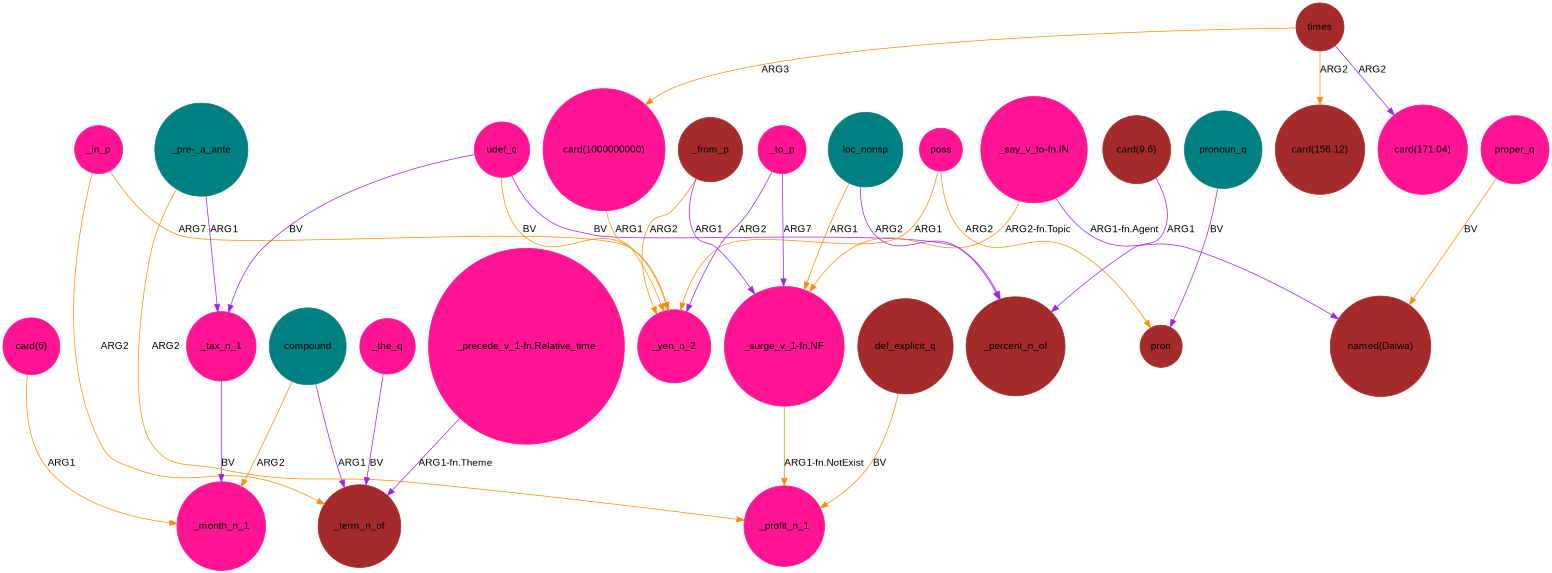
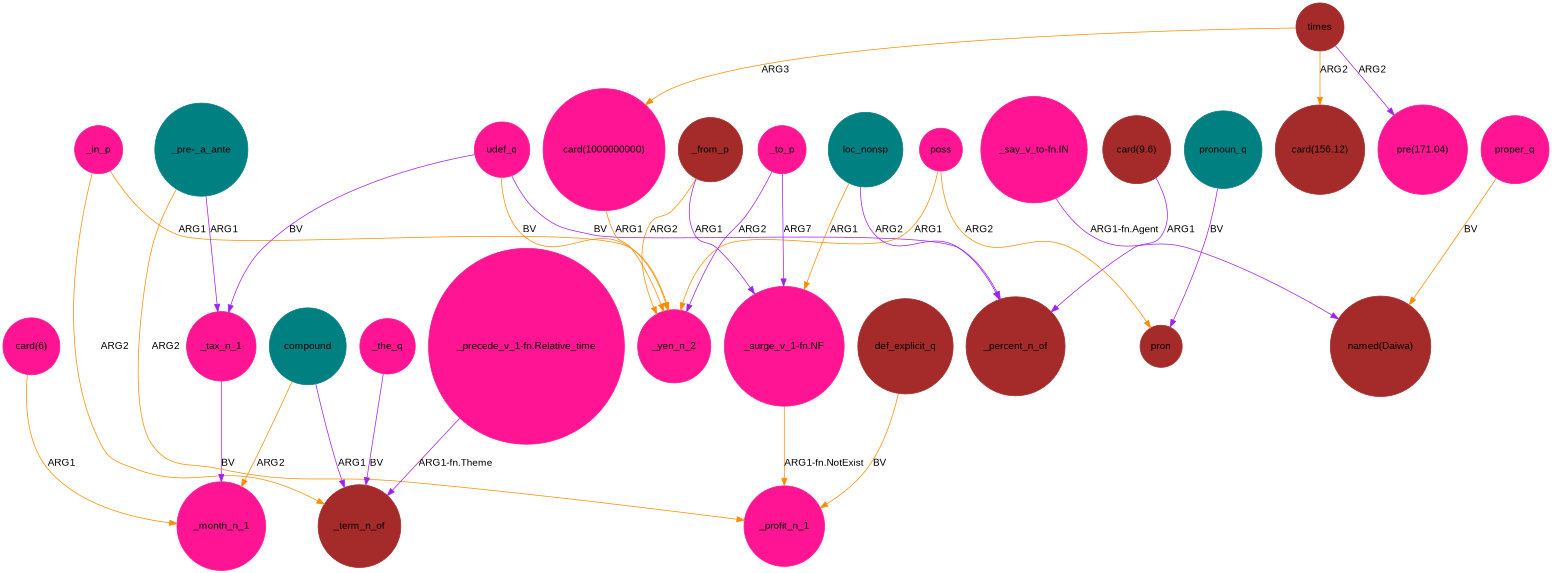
(1423, 150) -> (1423, 150)
(192, 229) -> (192, 229)
(966, 246) -> none
